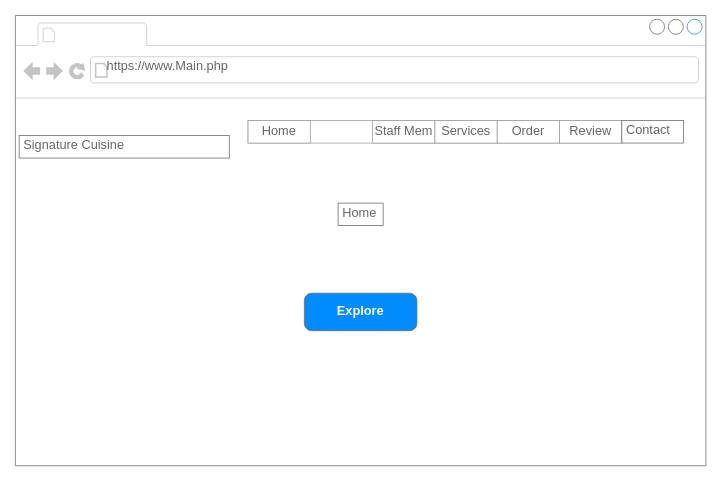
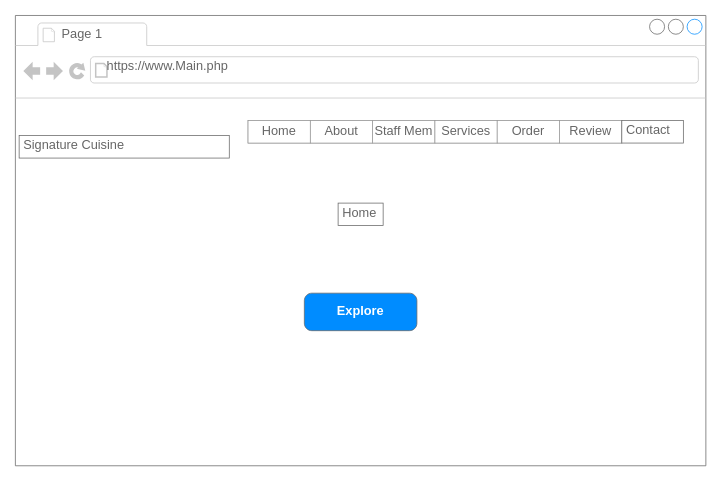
none -> (102, 34)
none -> (341, 132)
